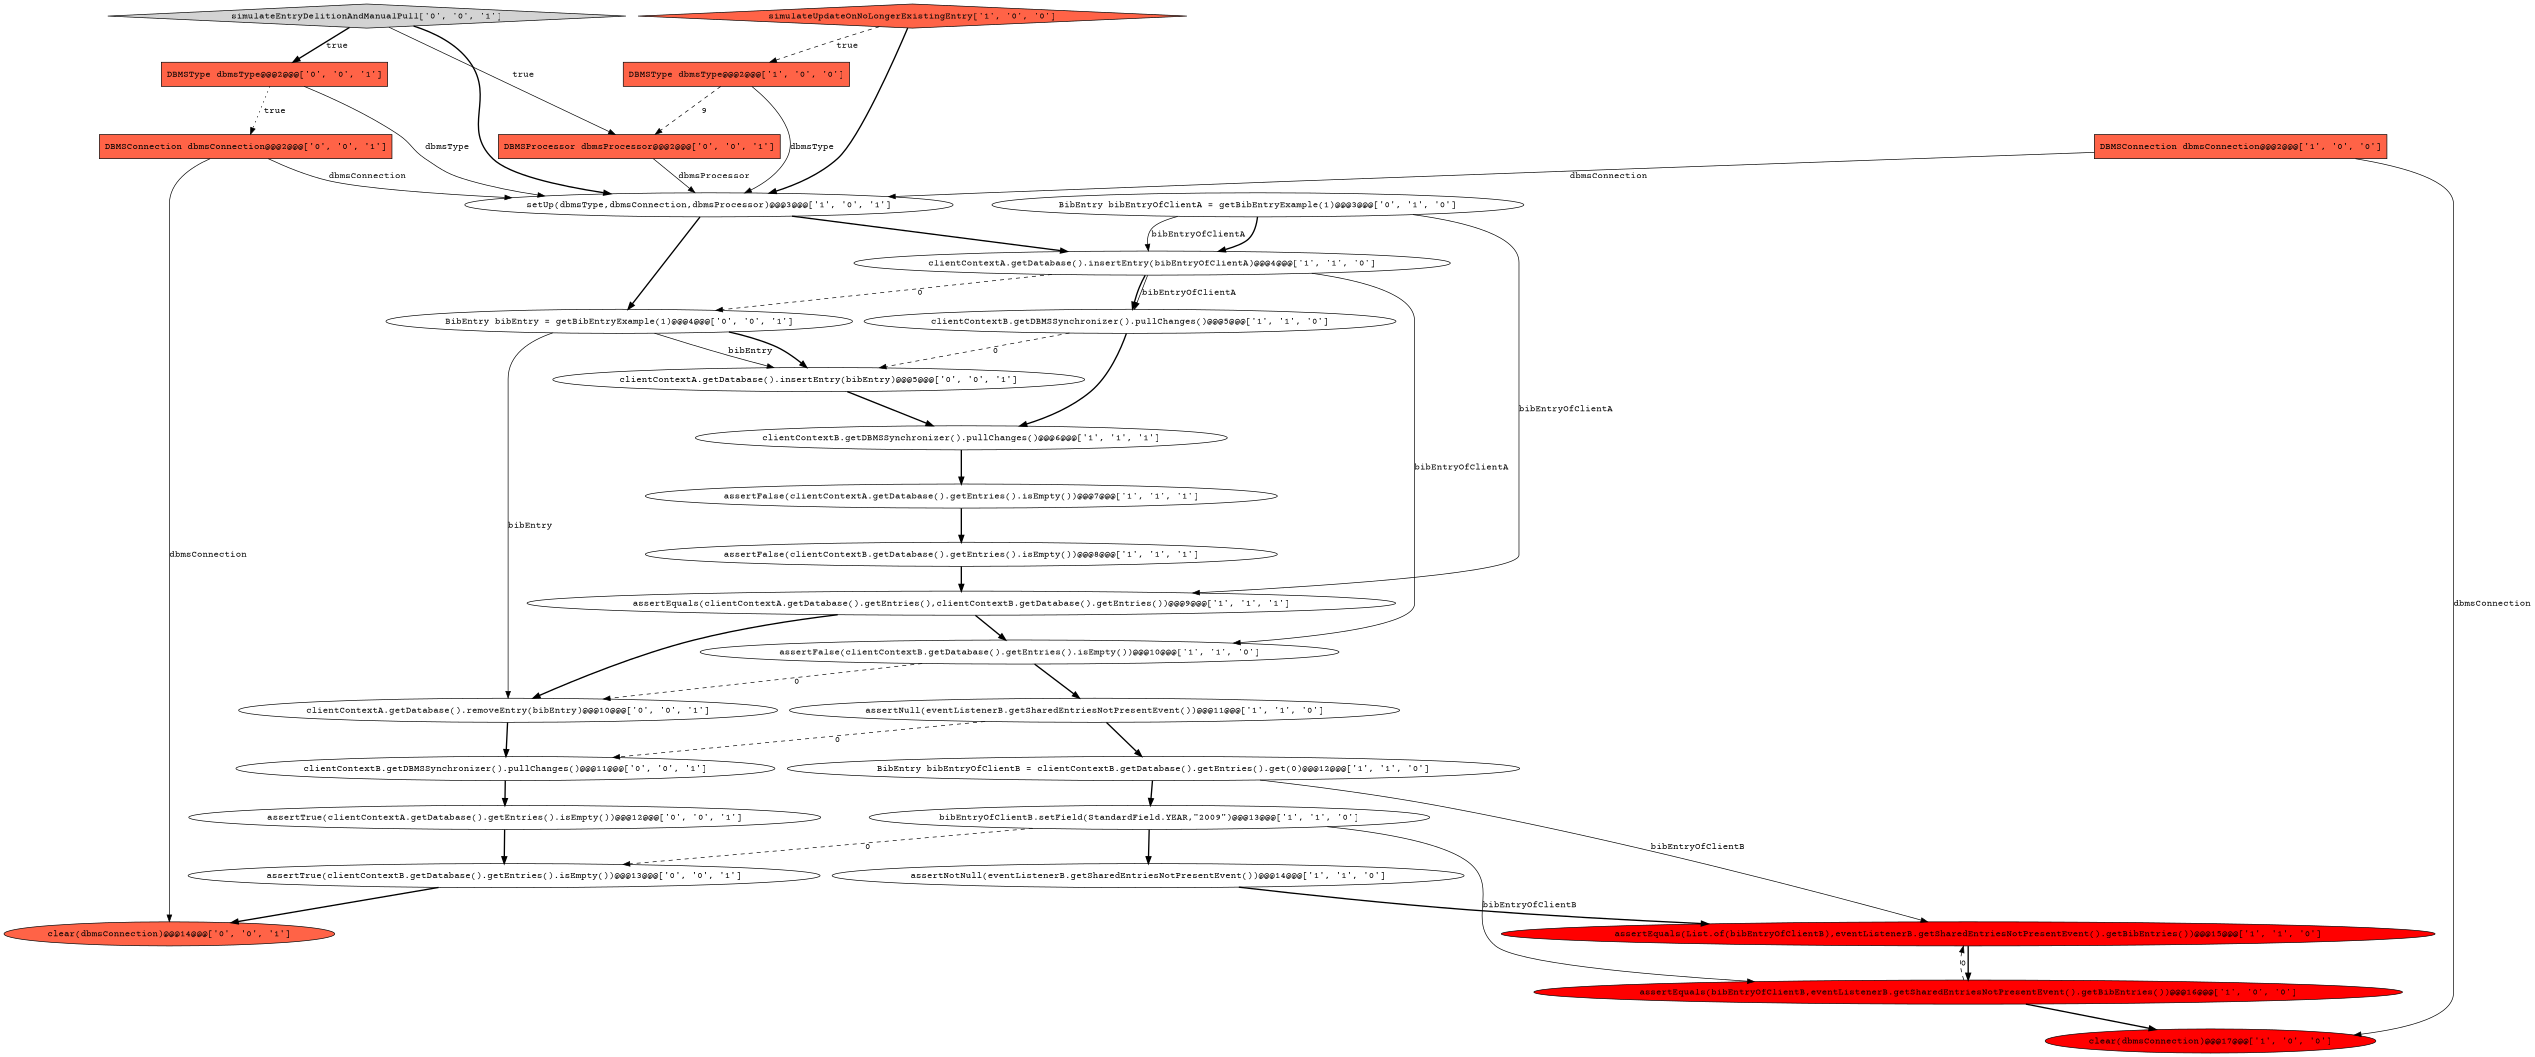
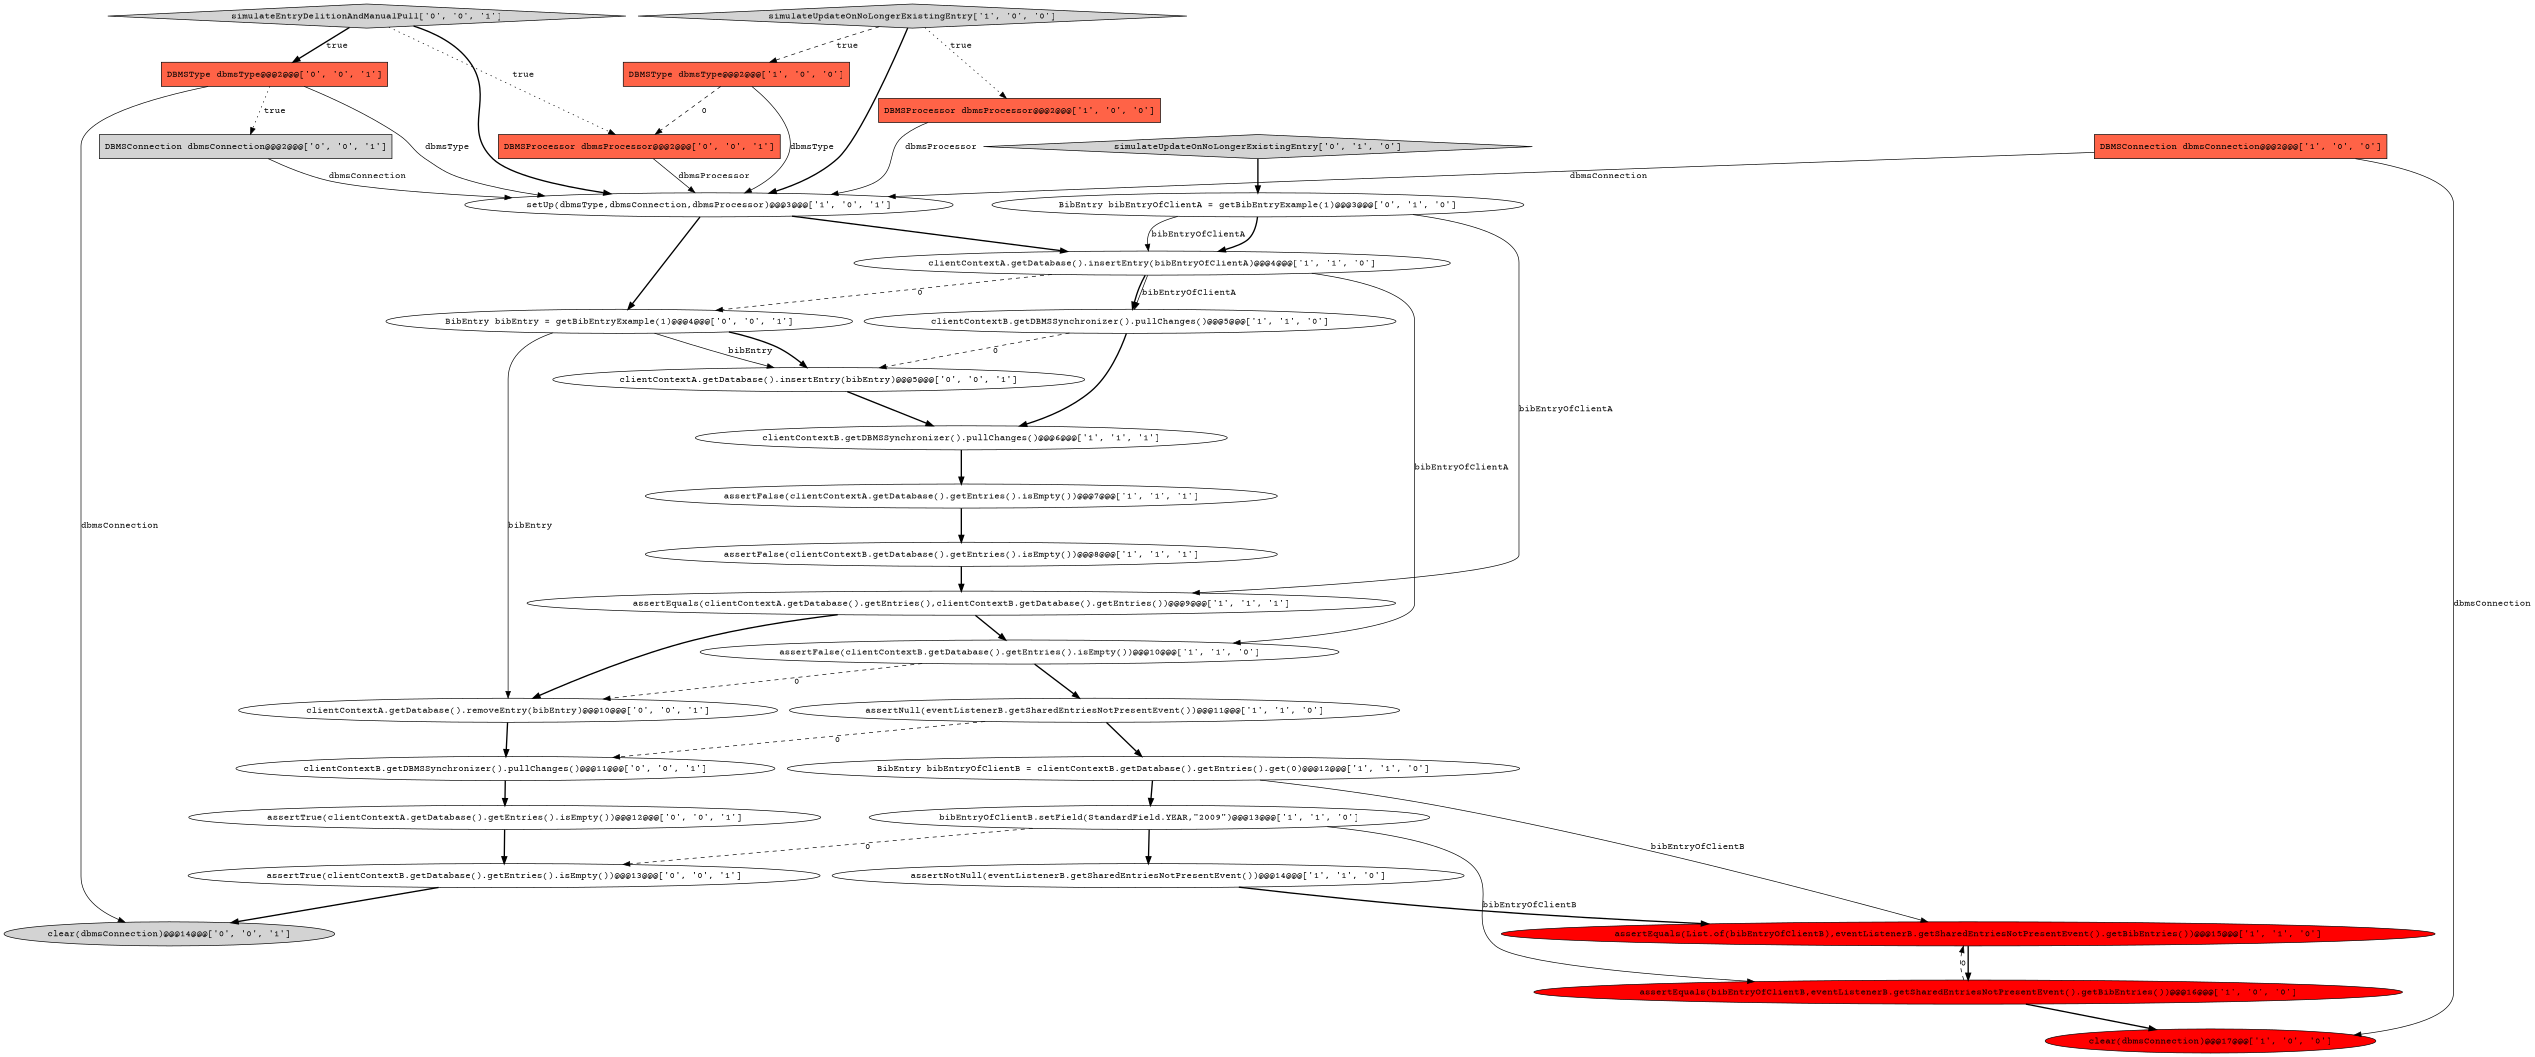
(912, 16) -> (912, 16)
(499, 79) -> (499, 79)
(705, 110) -> (705, 110)
none -> (1020, 110)
(246, 147) -> (246, 147)
none -> (1258, 147)
(169, 527) -> (81, 468)
(169, 934) -> (169, 934)
